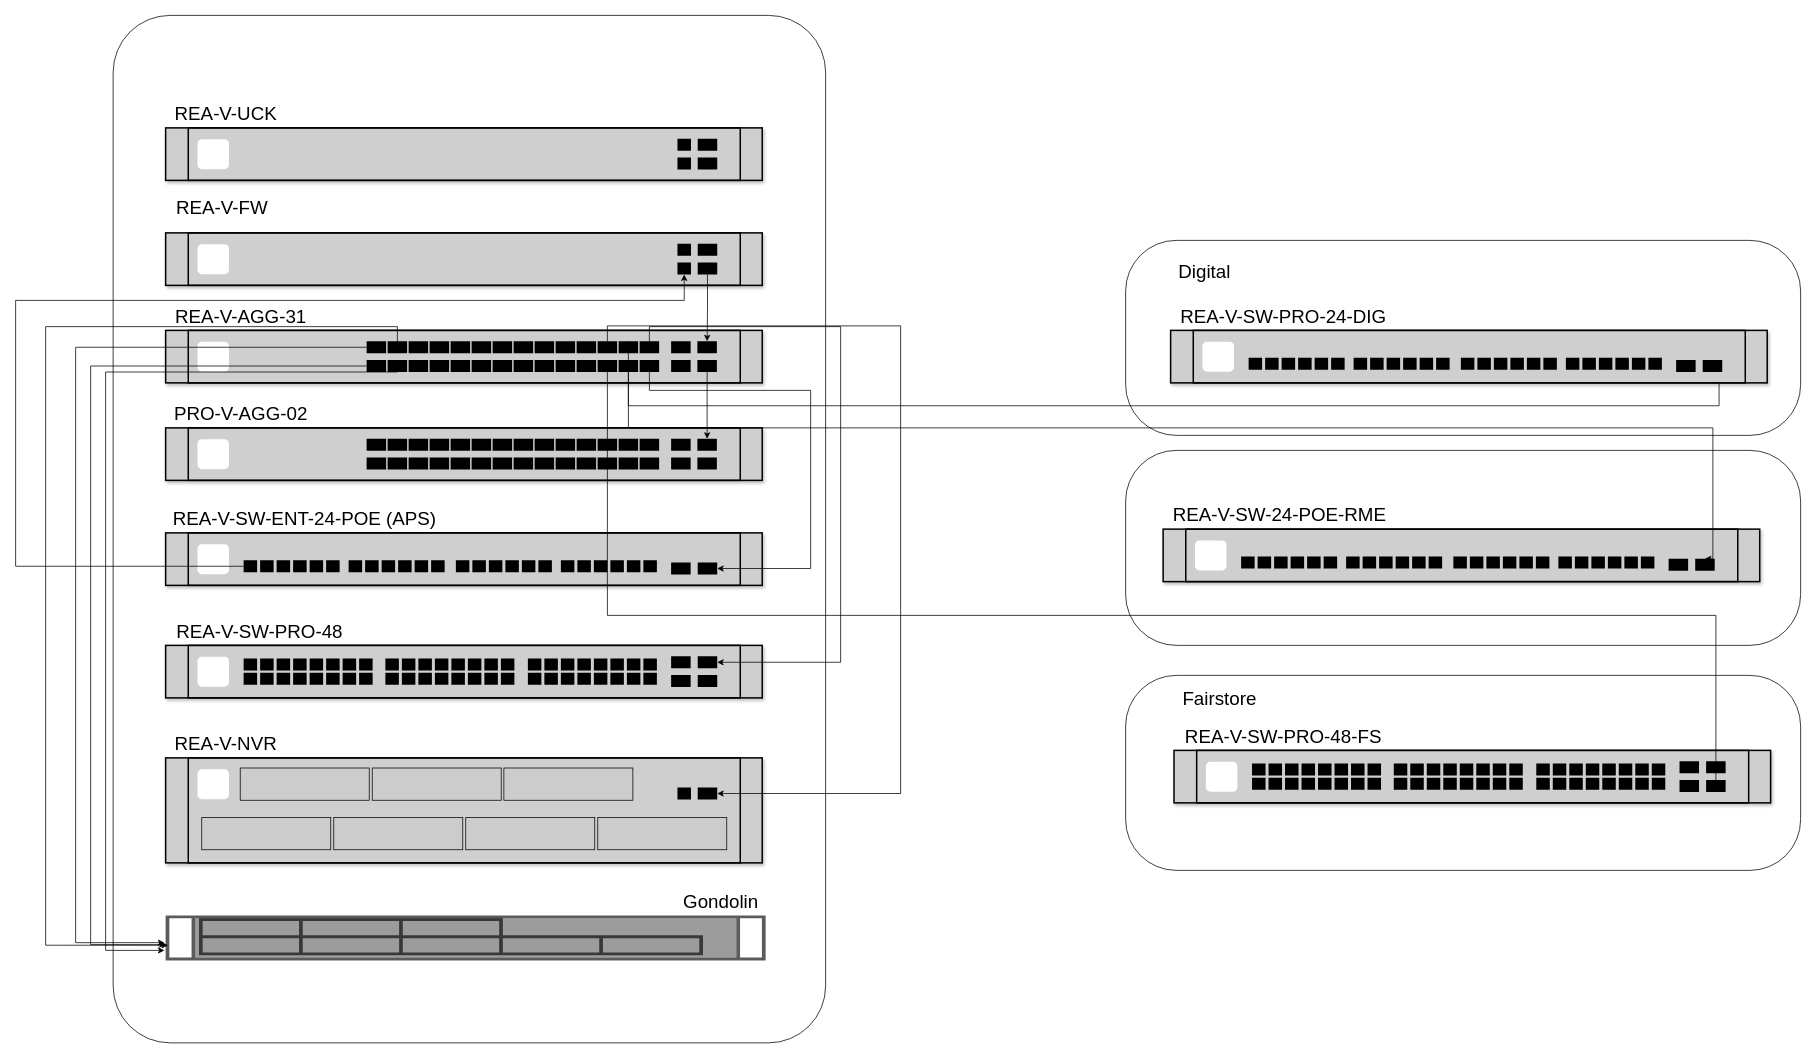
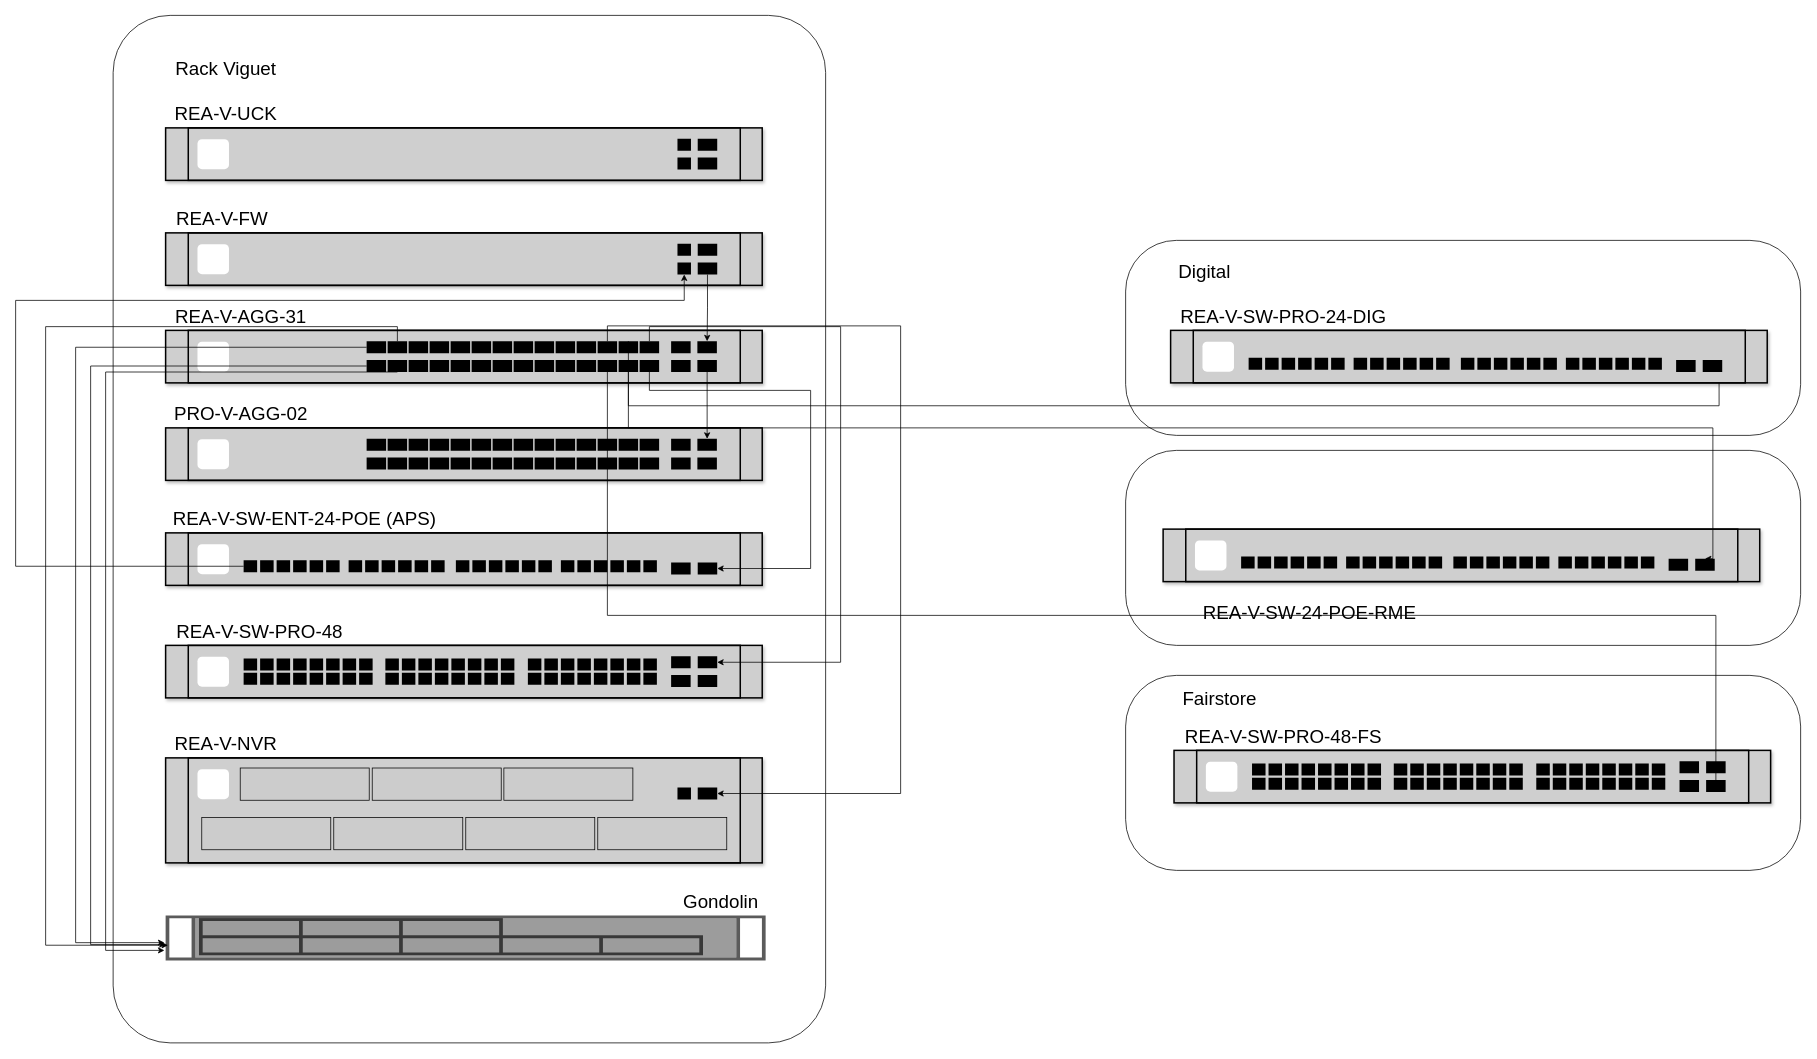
none -> (225, 68)
(222, 207) -> (222, 218)
(1279, 514) -> (1309, 612)
